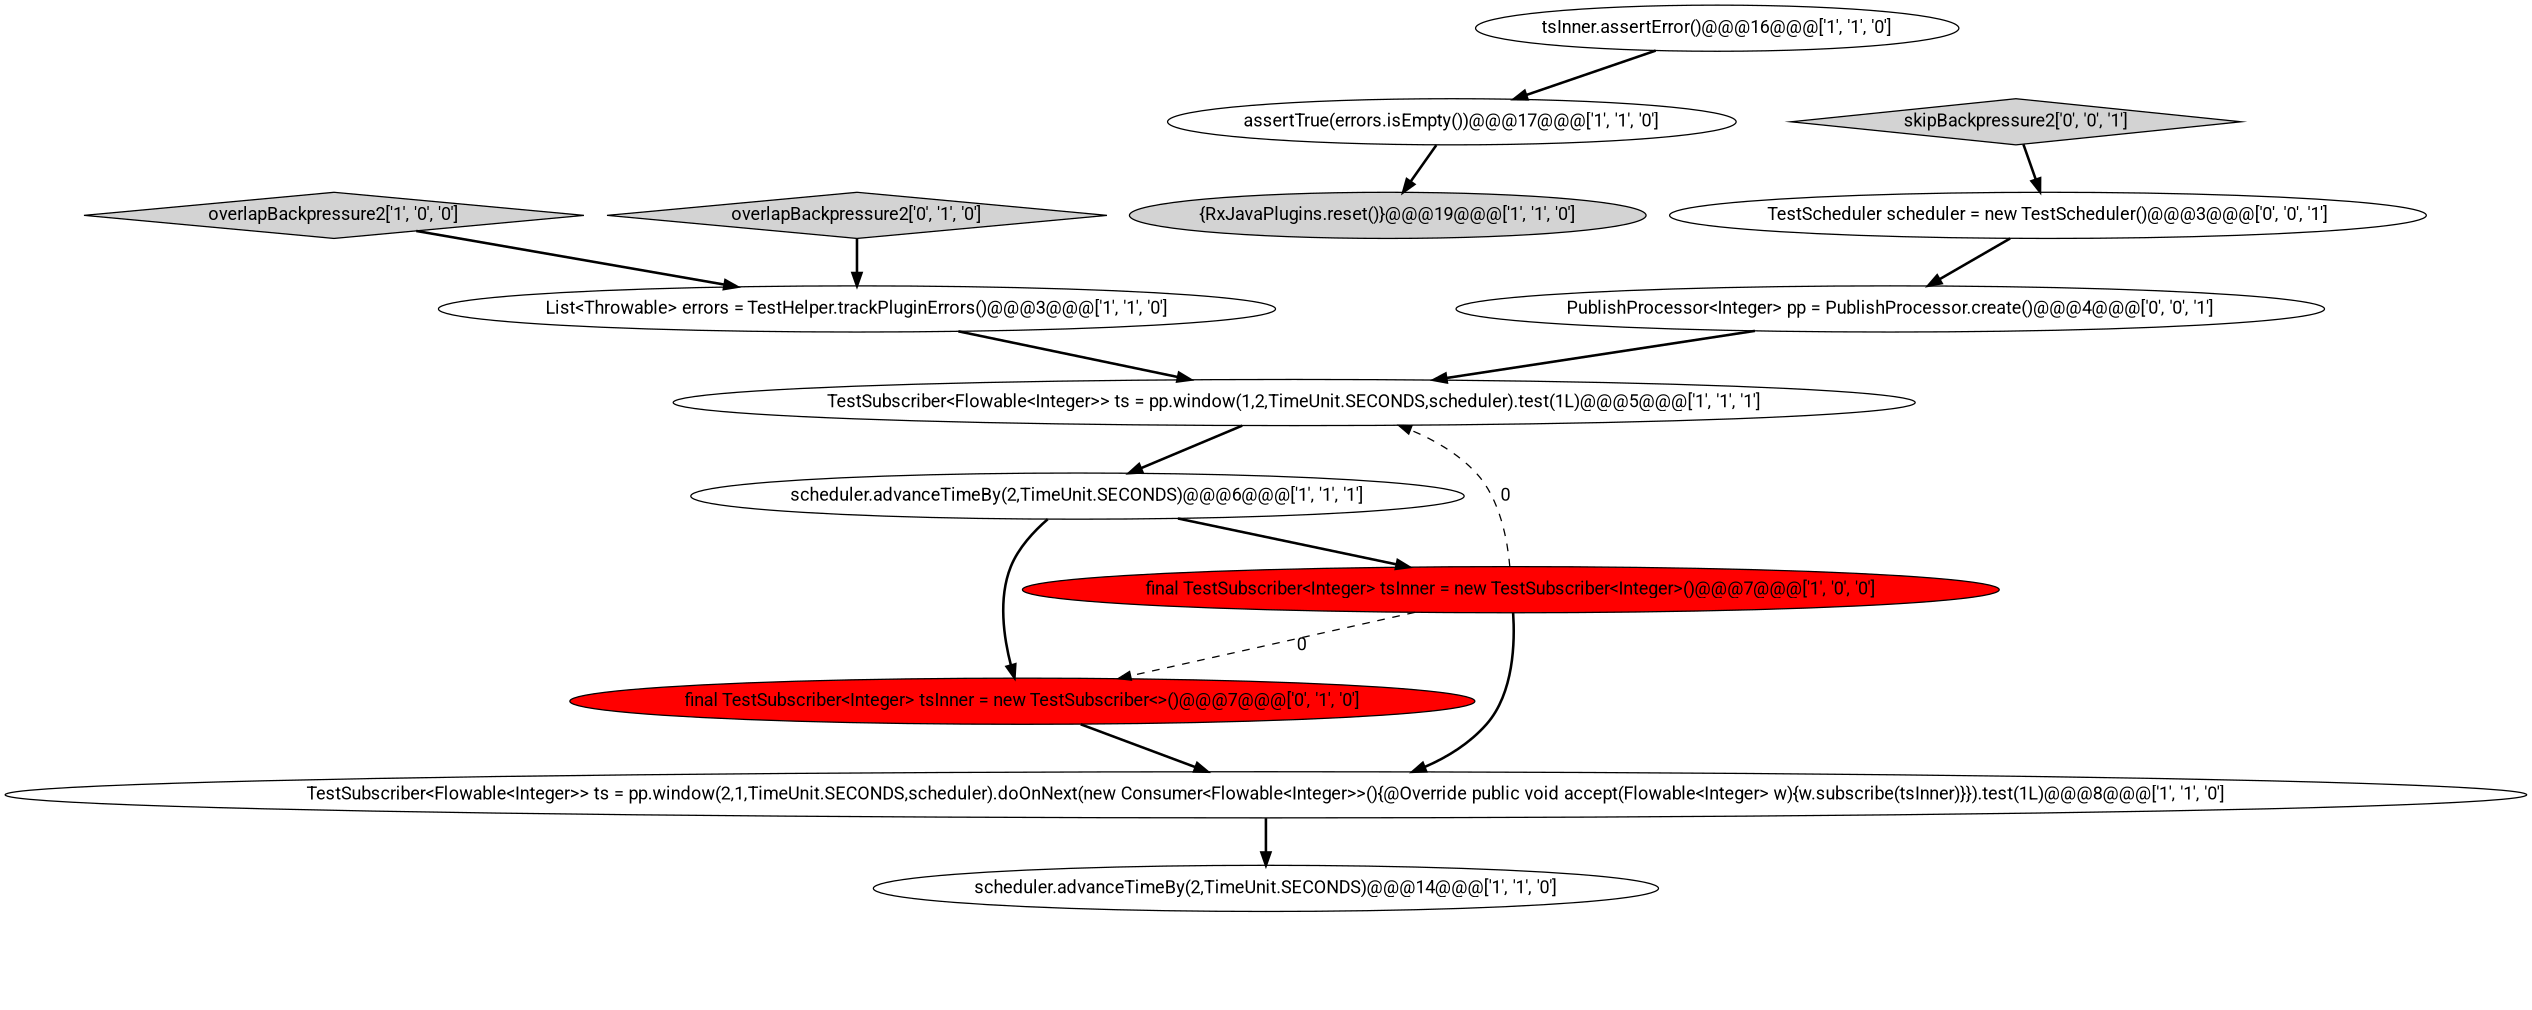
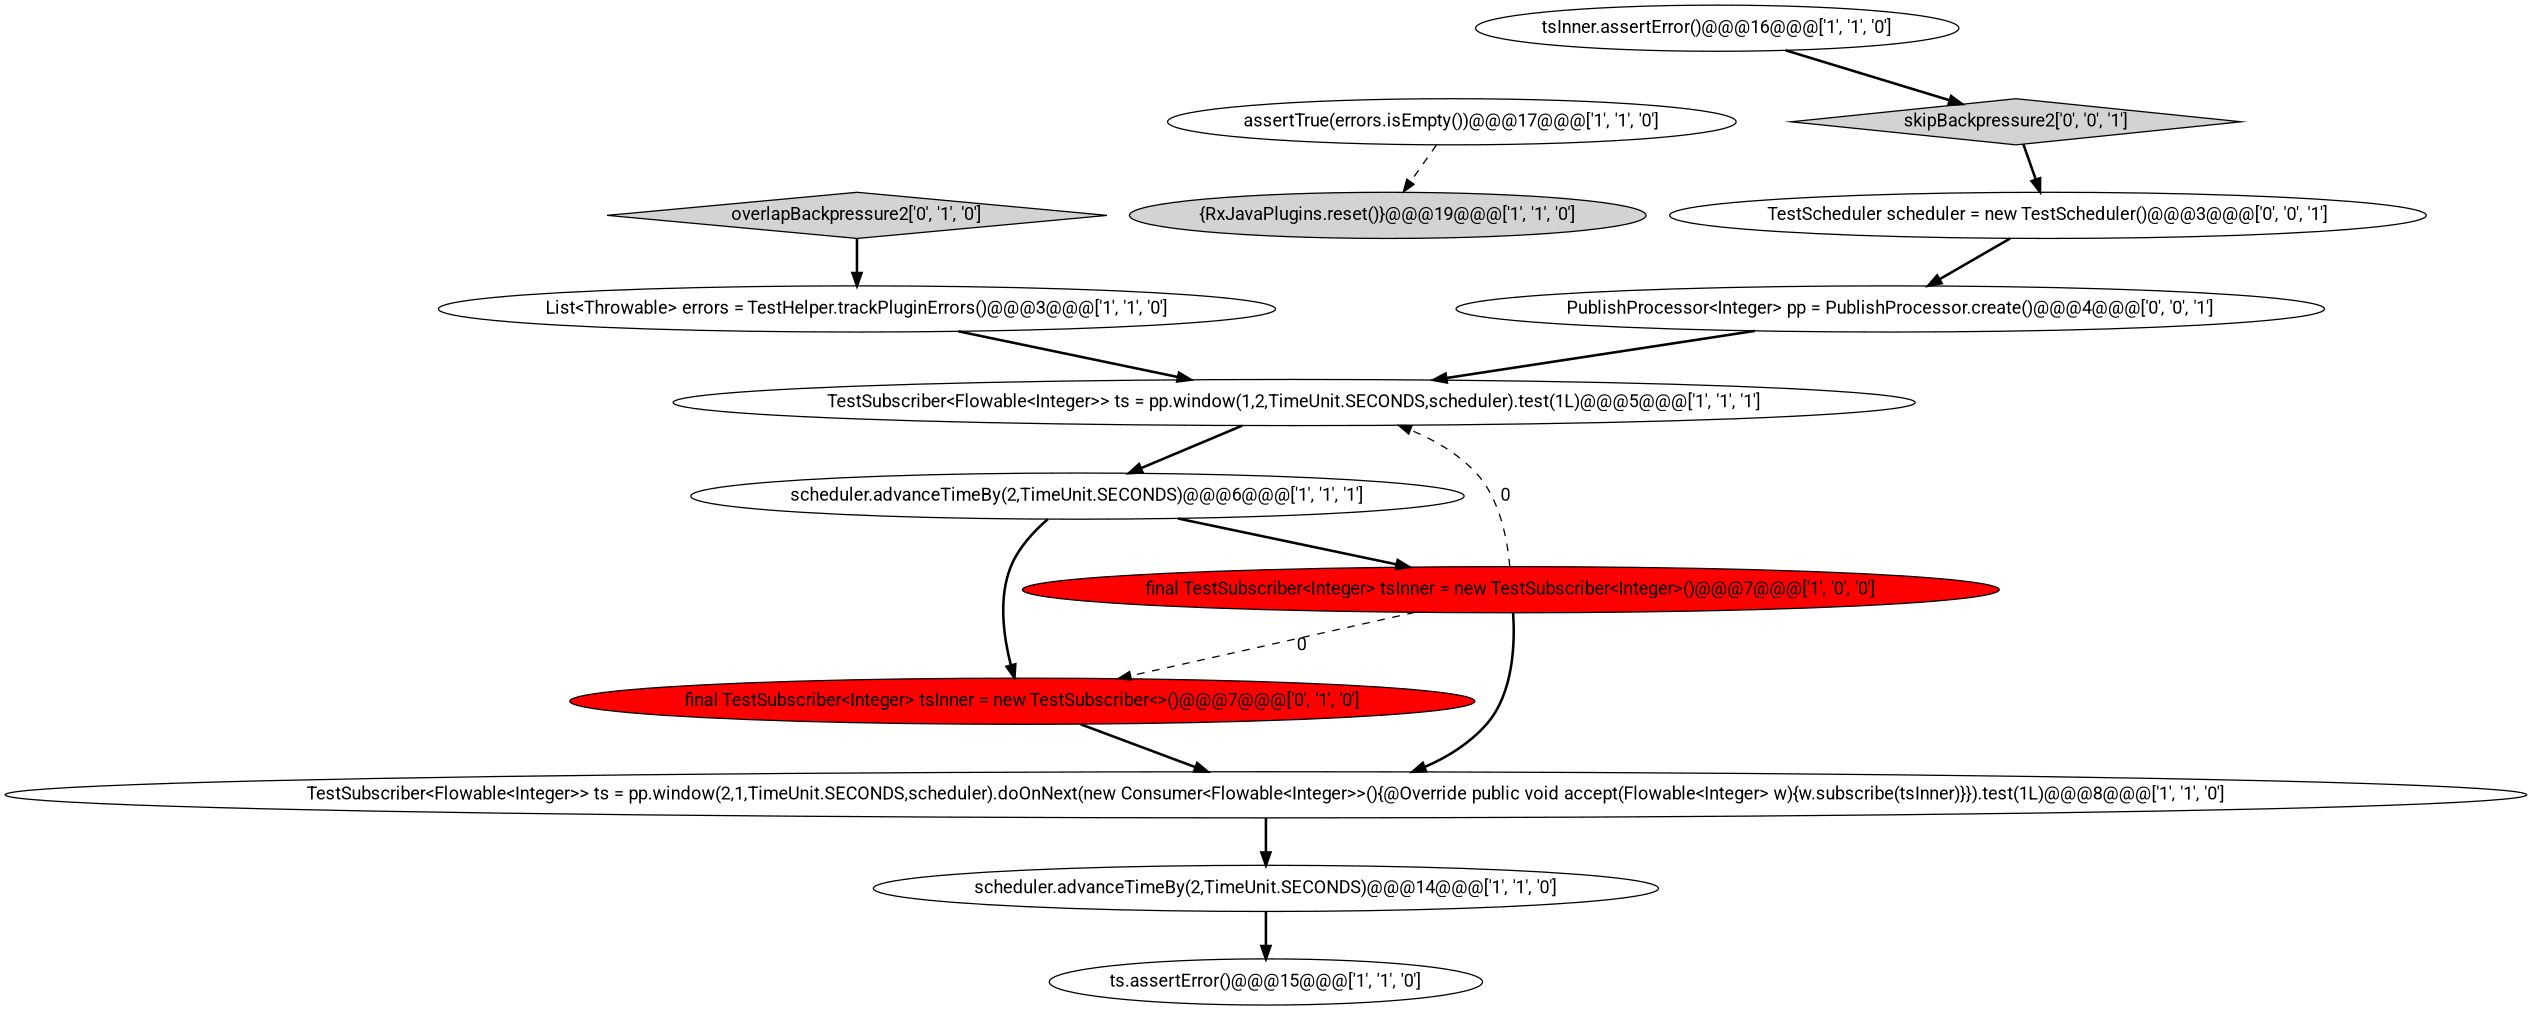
(1591, 73) -> (1868, 75)
(1423, 163) -> (1423, 163)
(334, 215) -> none
none -> (1266, 982)
